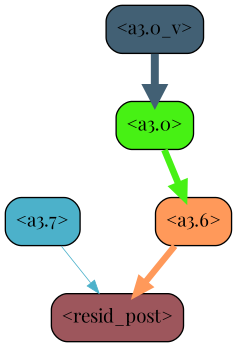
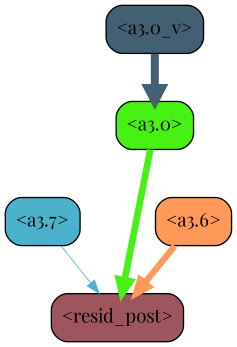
(172, 167) -> (137, 215)
